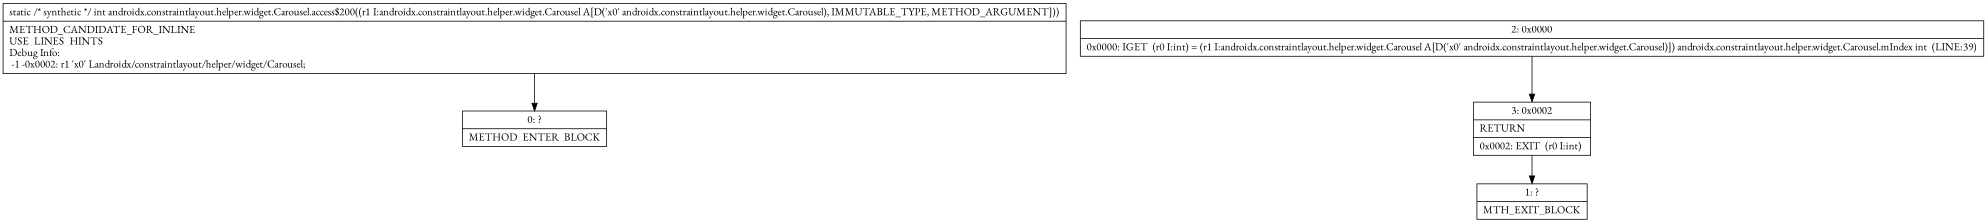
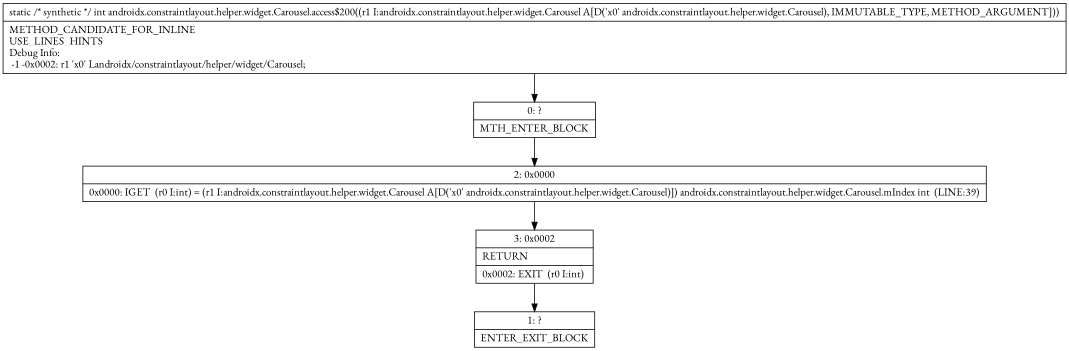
(535, 137) -> (535, 128)
none -> (535, 148)
(1532, 210) -> (535, 338)
